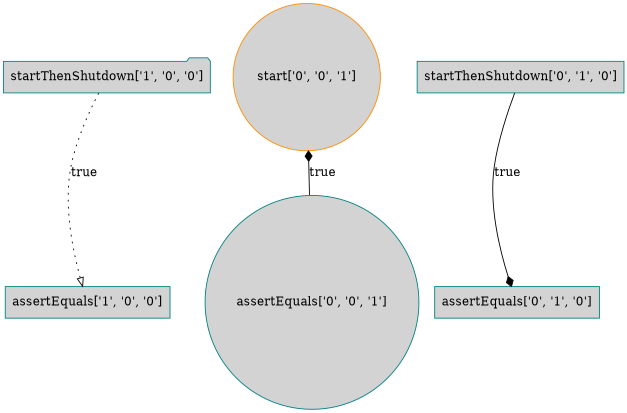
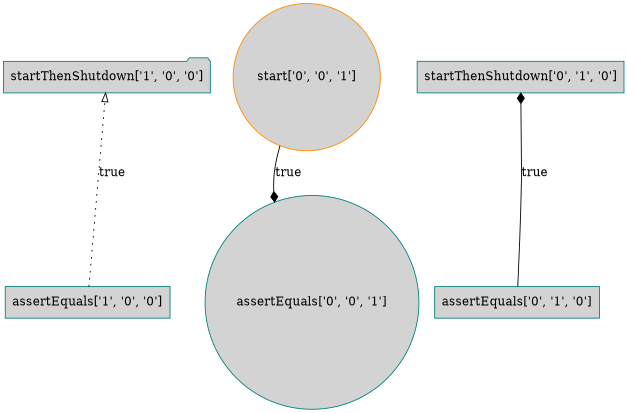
(309, 178) -> (275, 168)
(69, 183) -> (97, 194)
(493, 184) -> (521, 195)
